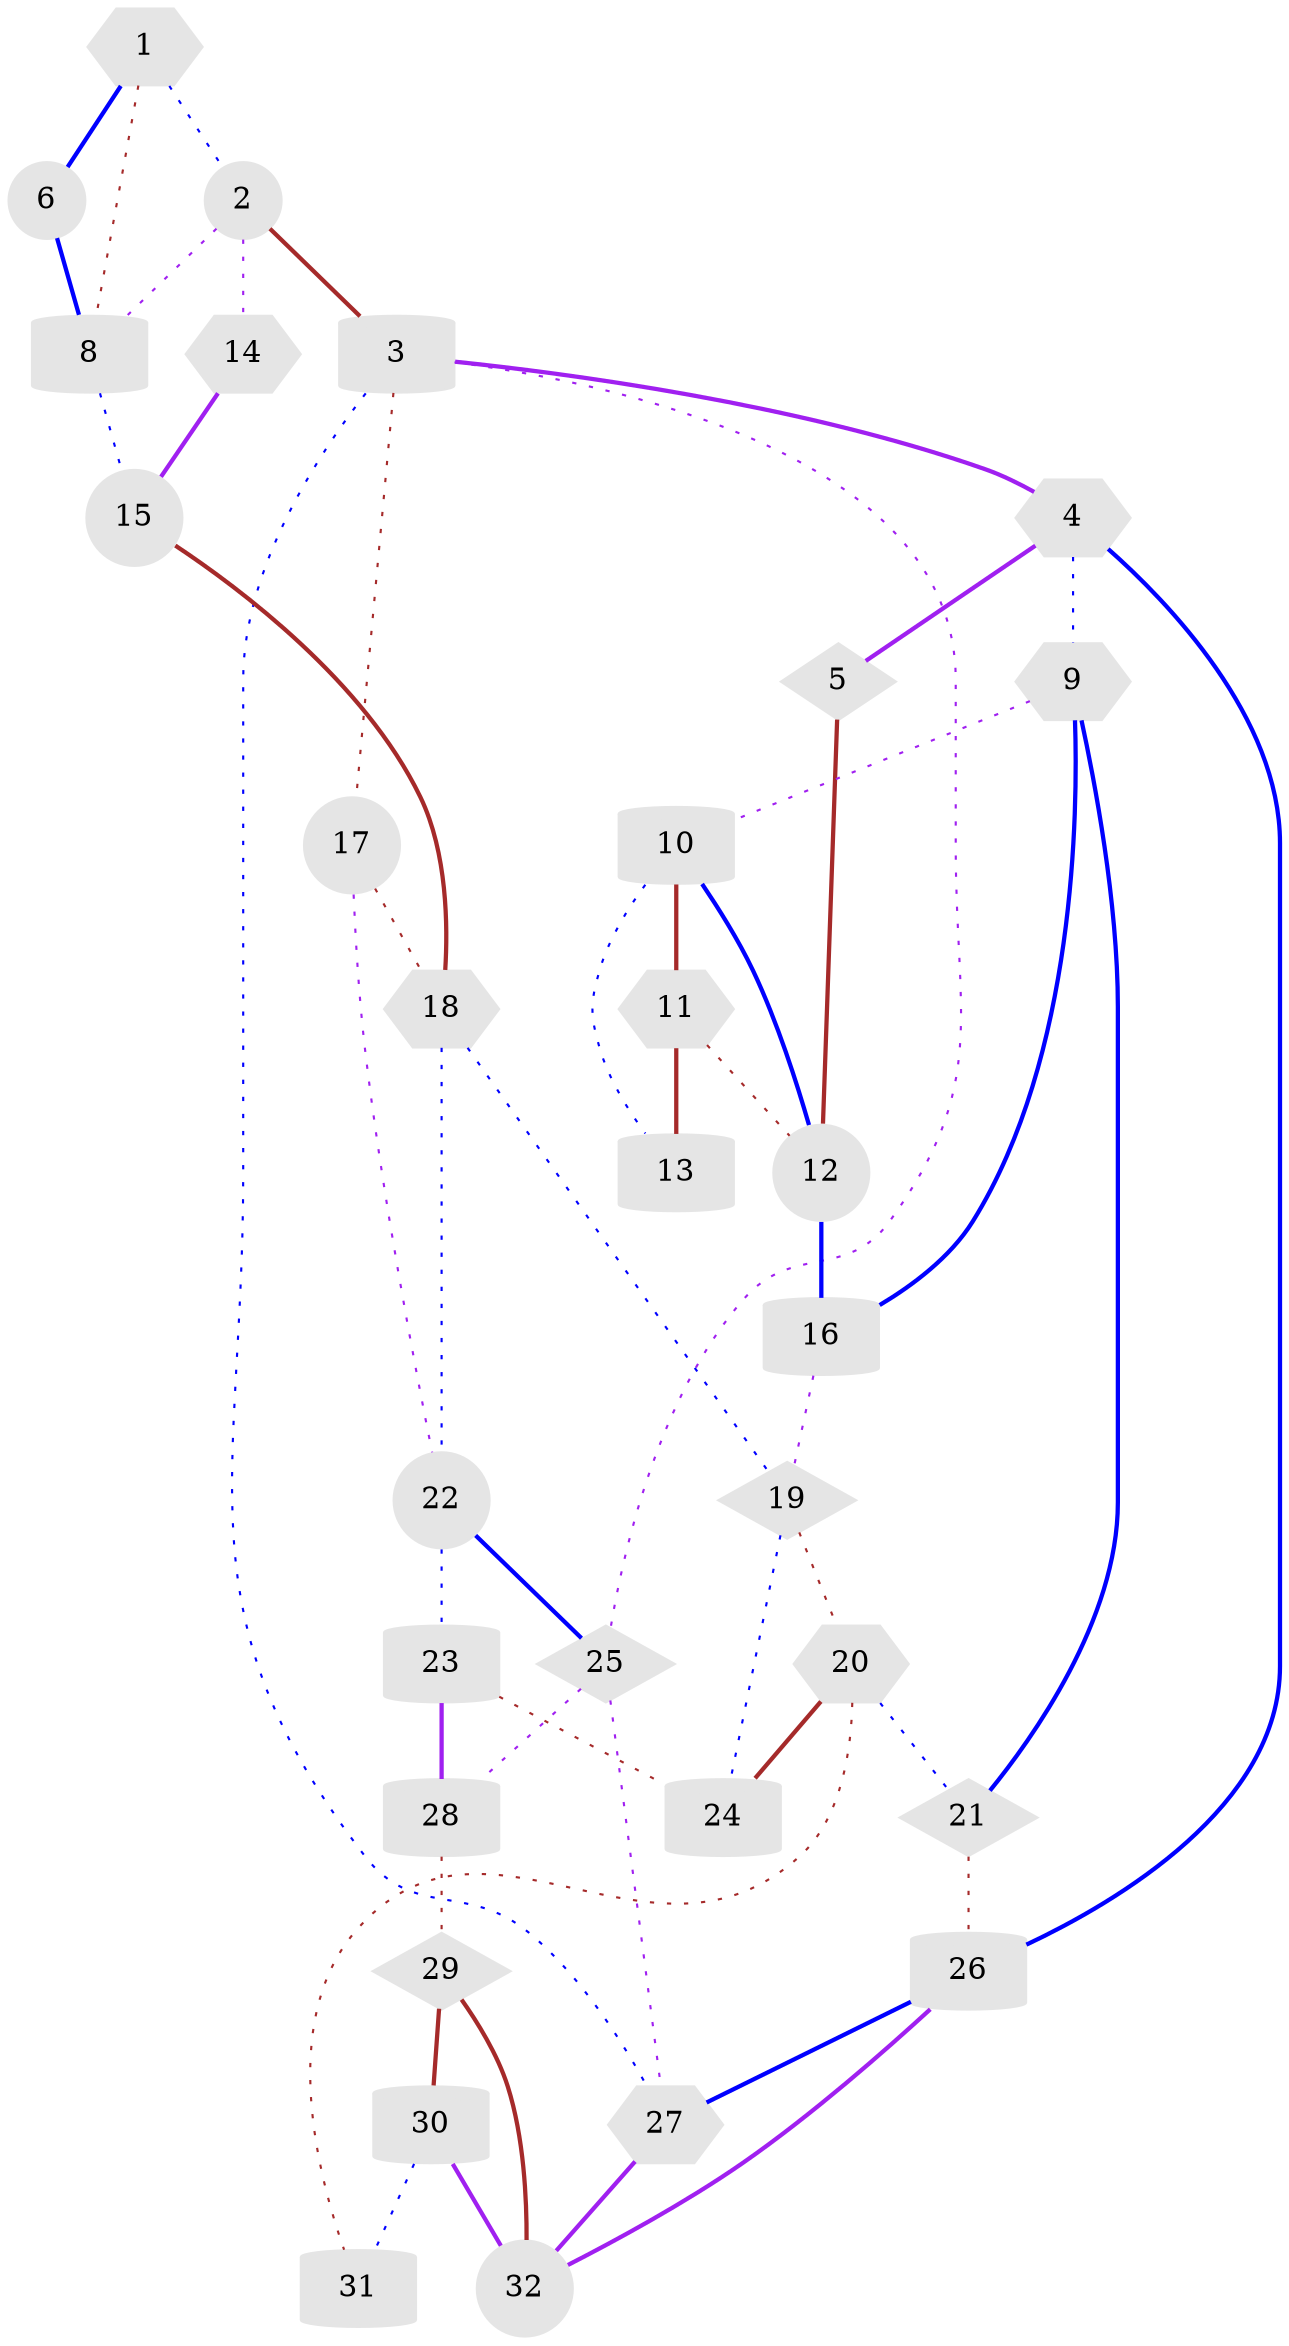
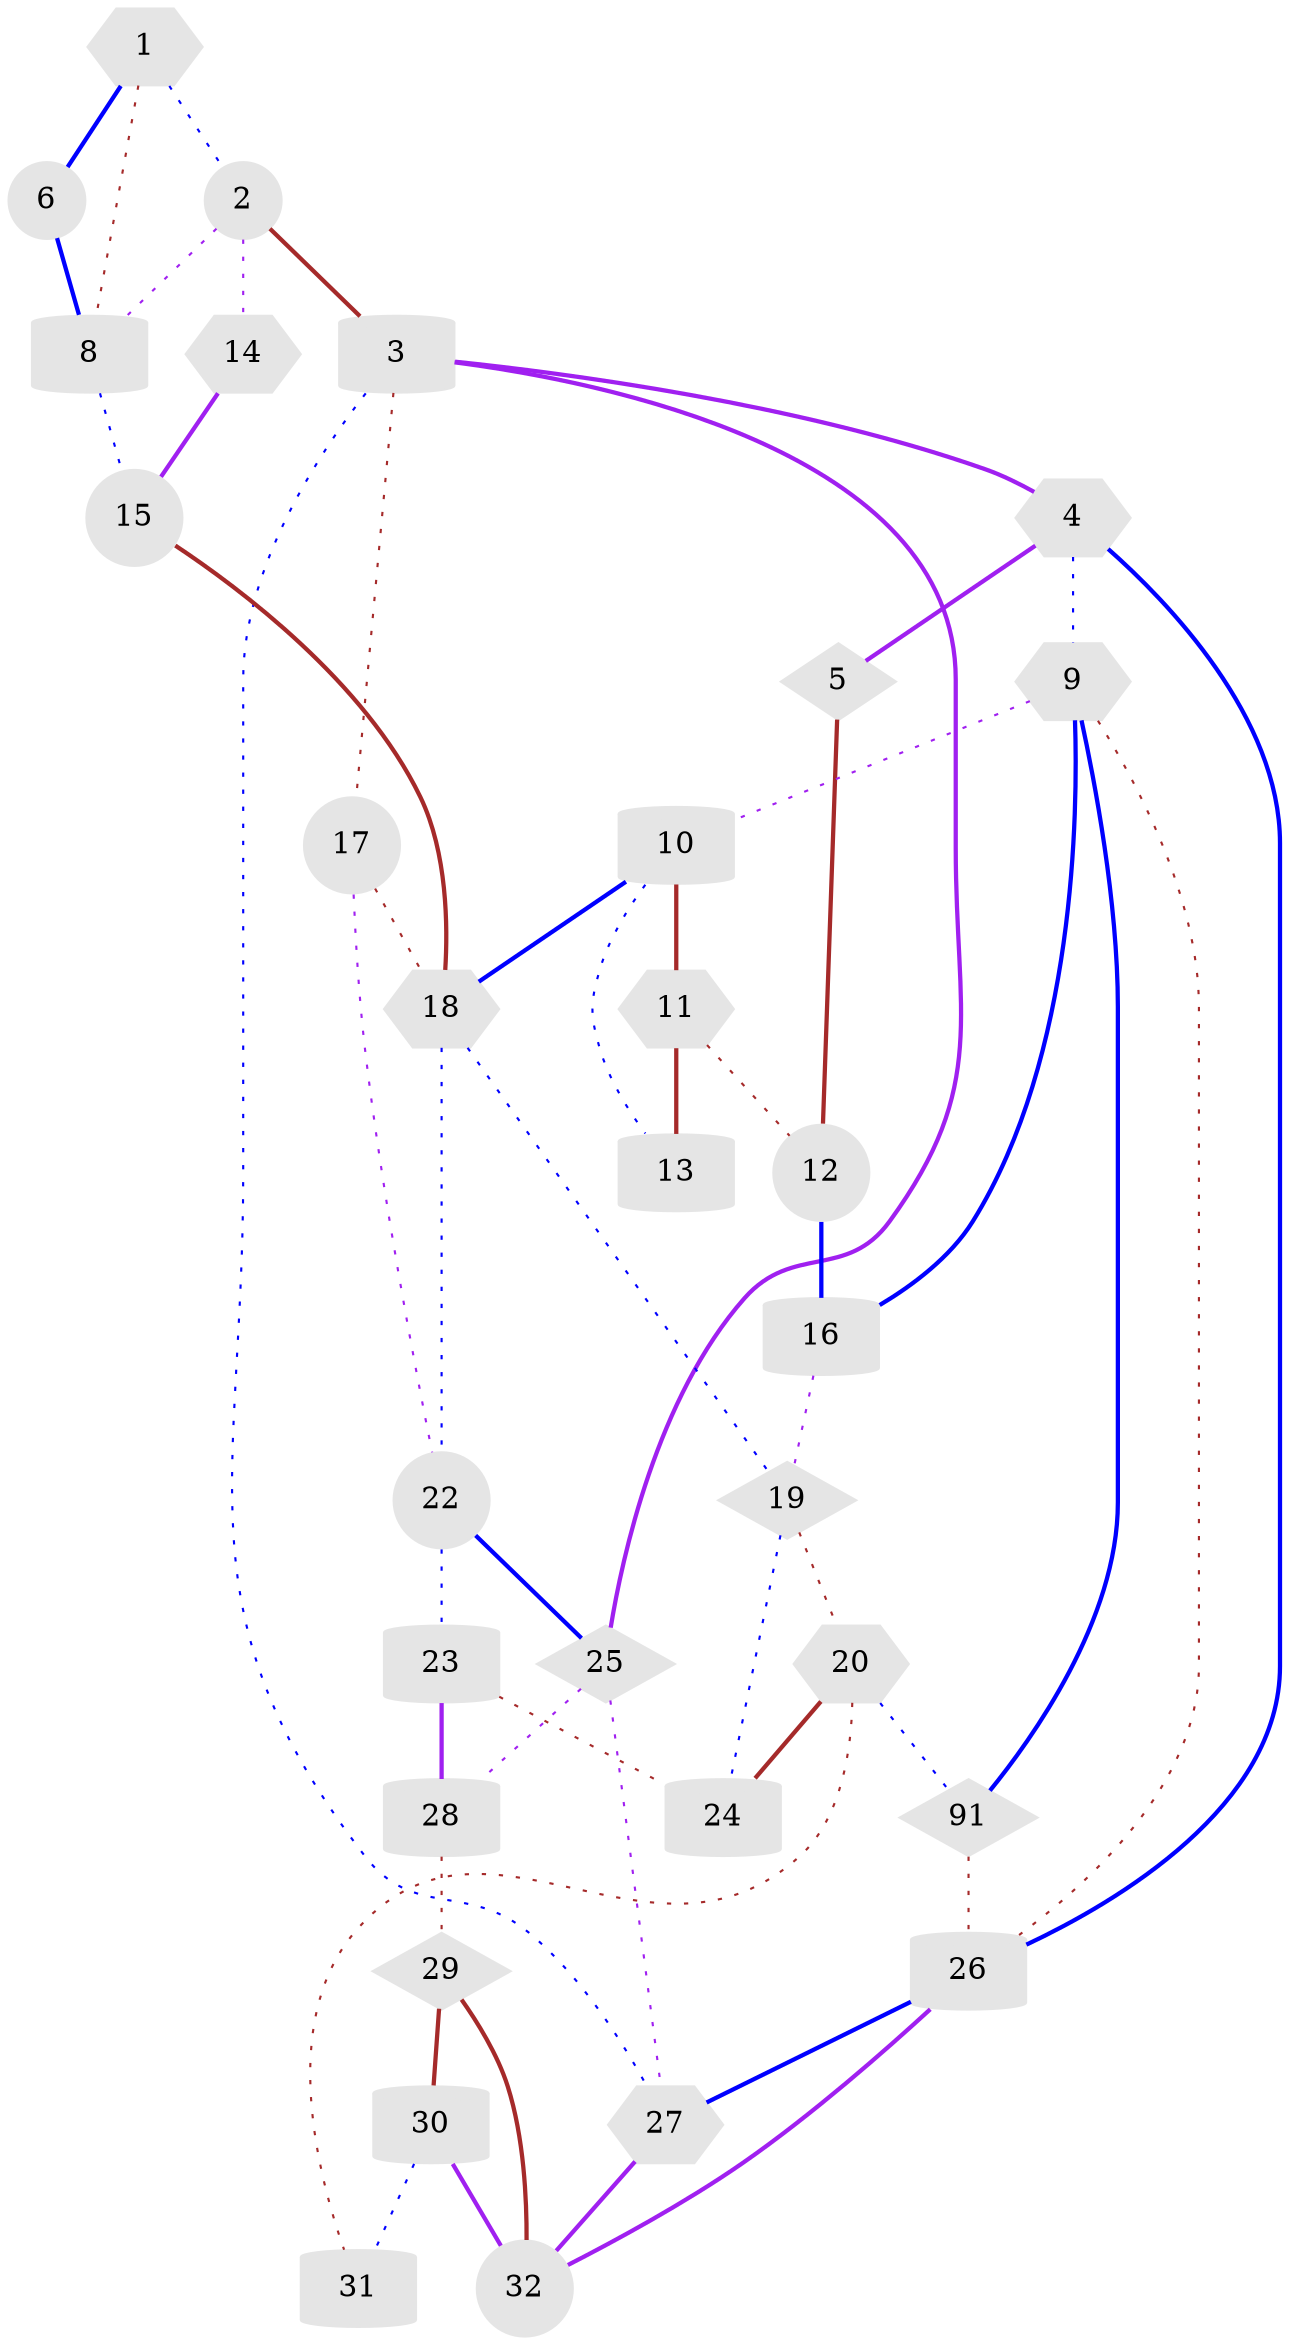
(957, 902) -> (957, 902)
(766, 1000) -> (552, 932)
none -> (1199, 1350)
(969, 1818) -> (969, 1818)
